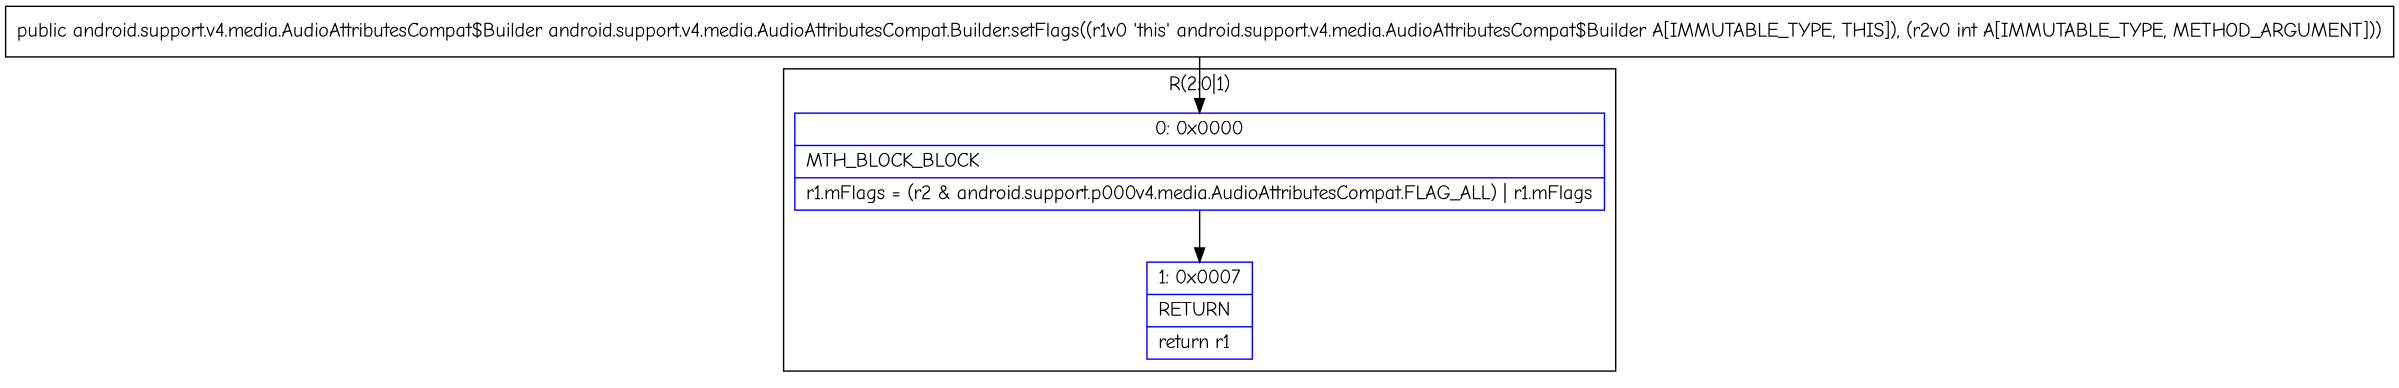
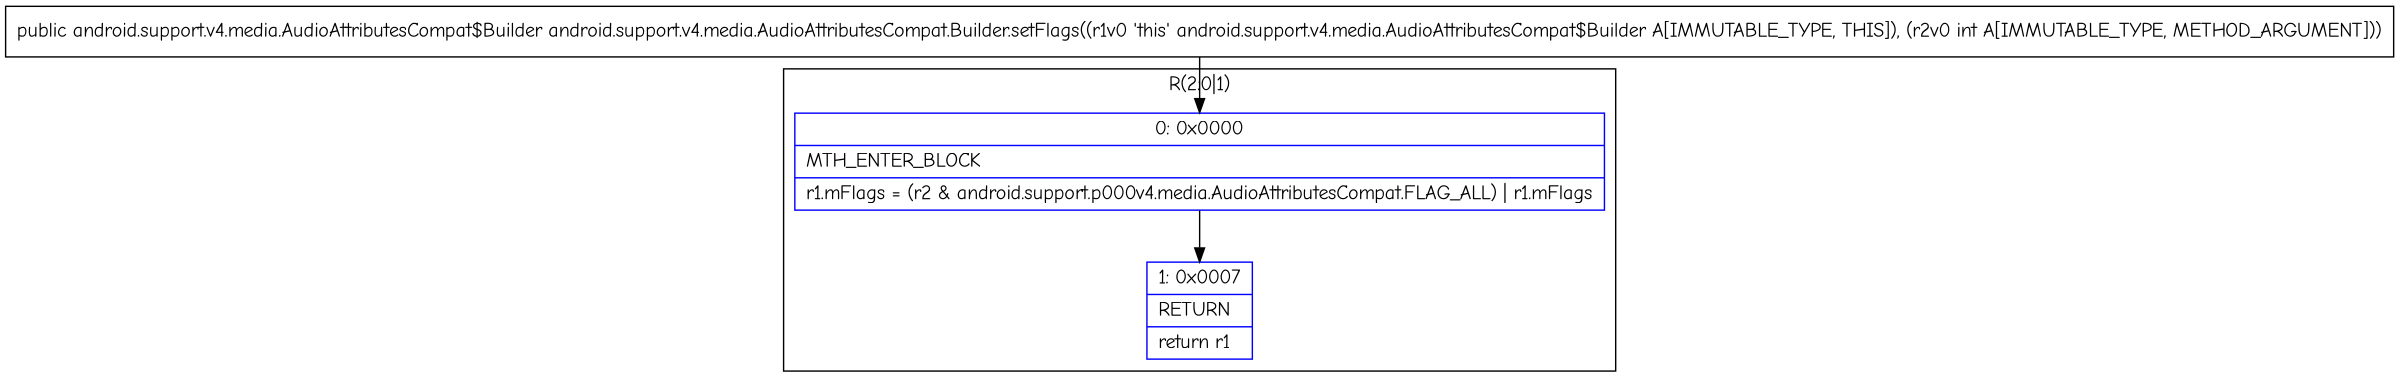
(893, 161) -> (893, 161)
